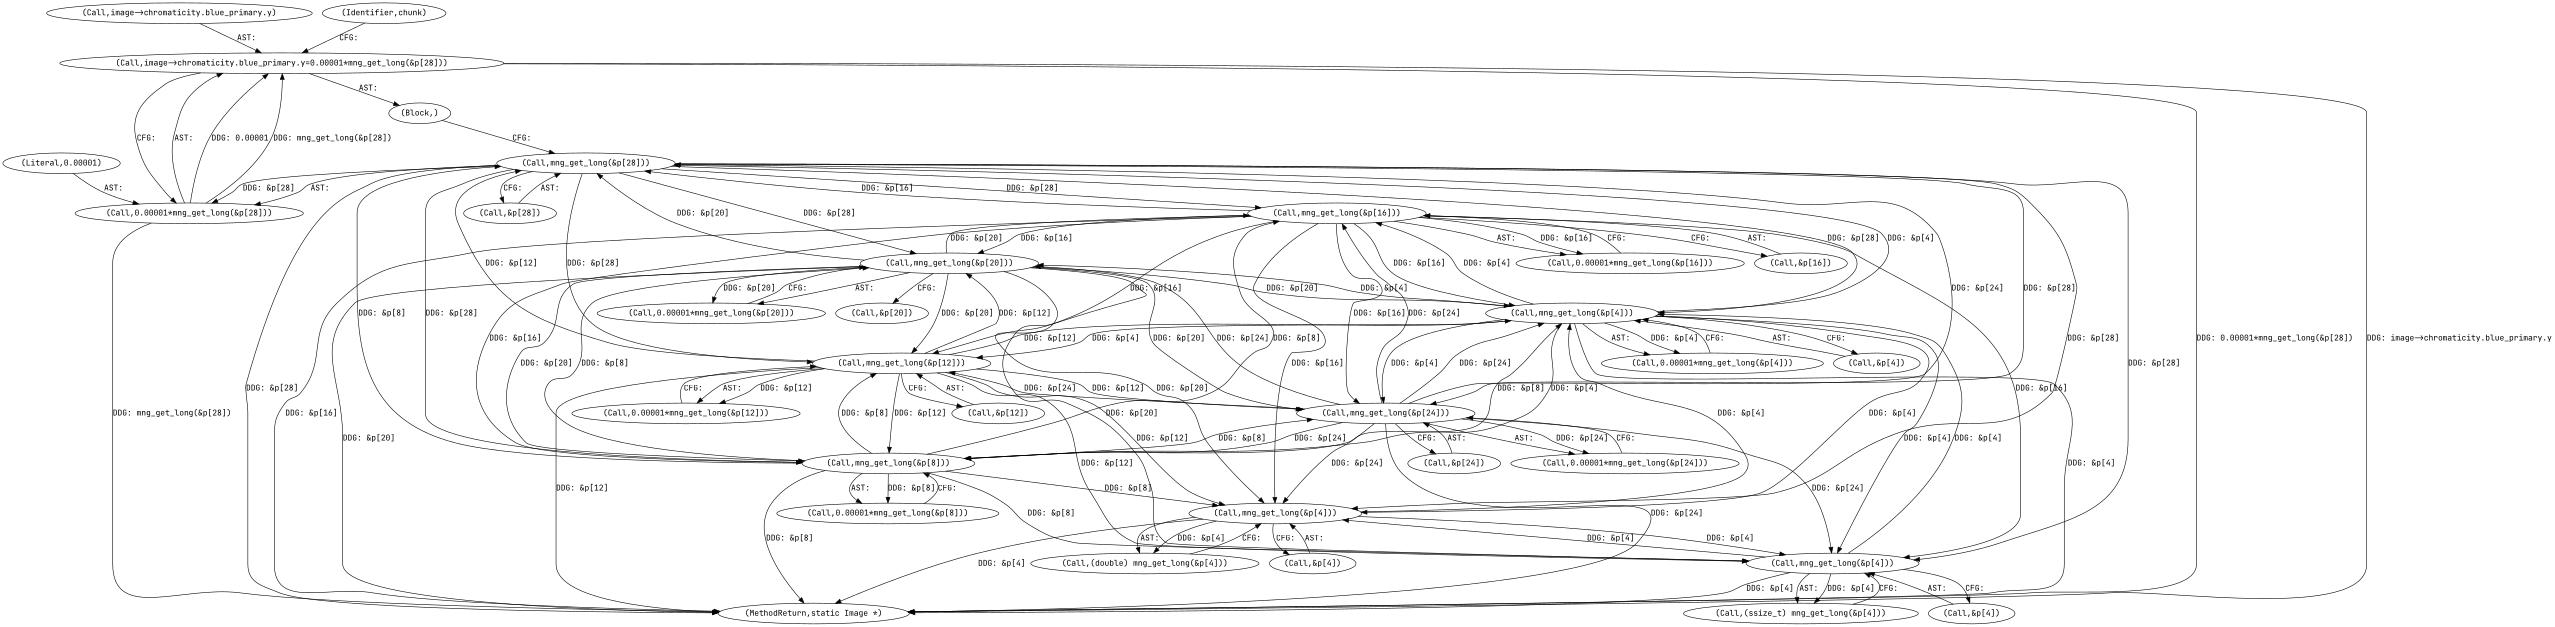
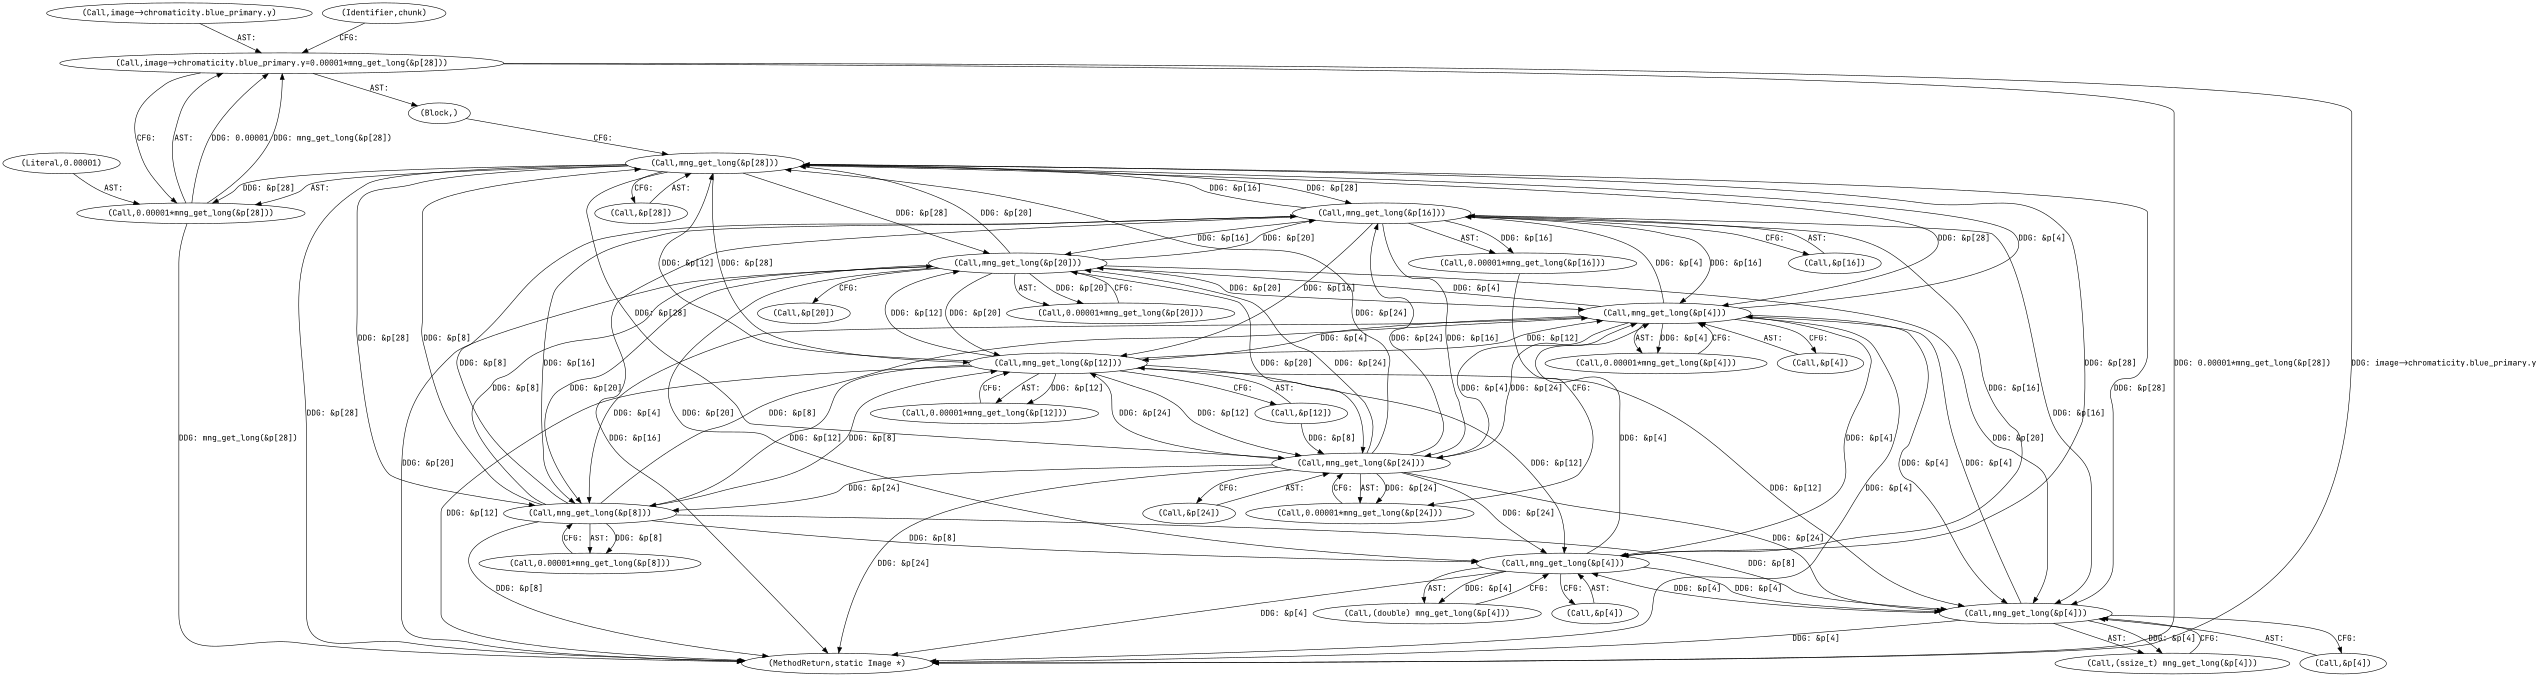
(1529, 222) -> (1592, 431)
(1155, 447) -> (1306, 440)
